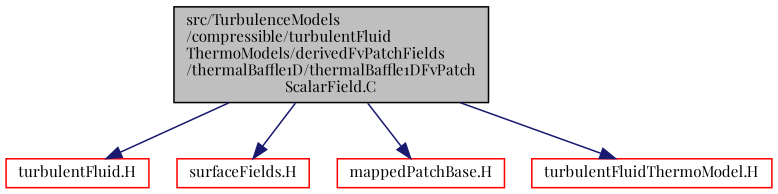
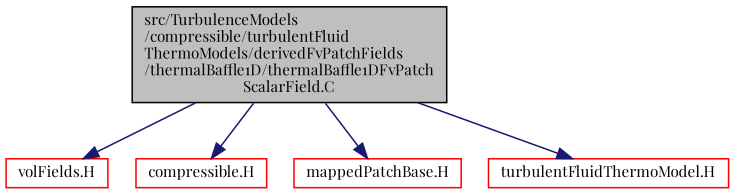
(77, 173) -> (57, 173)
(243, 173) -> (201, 173)
